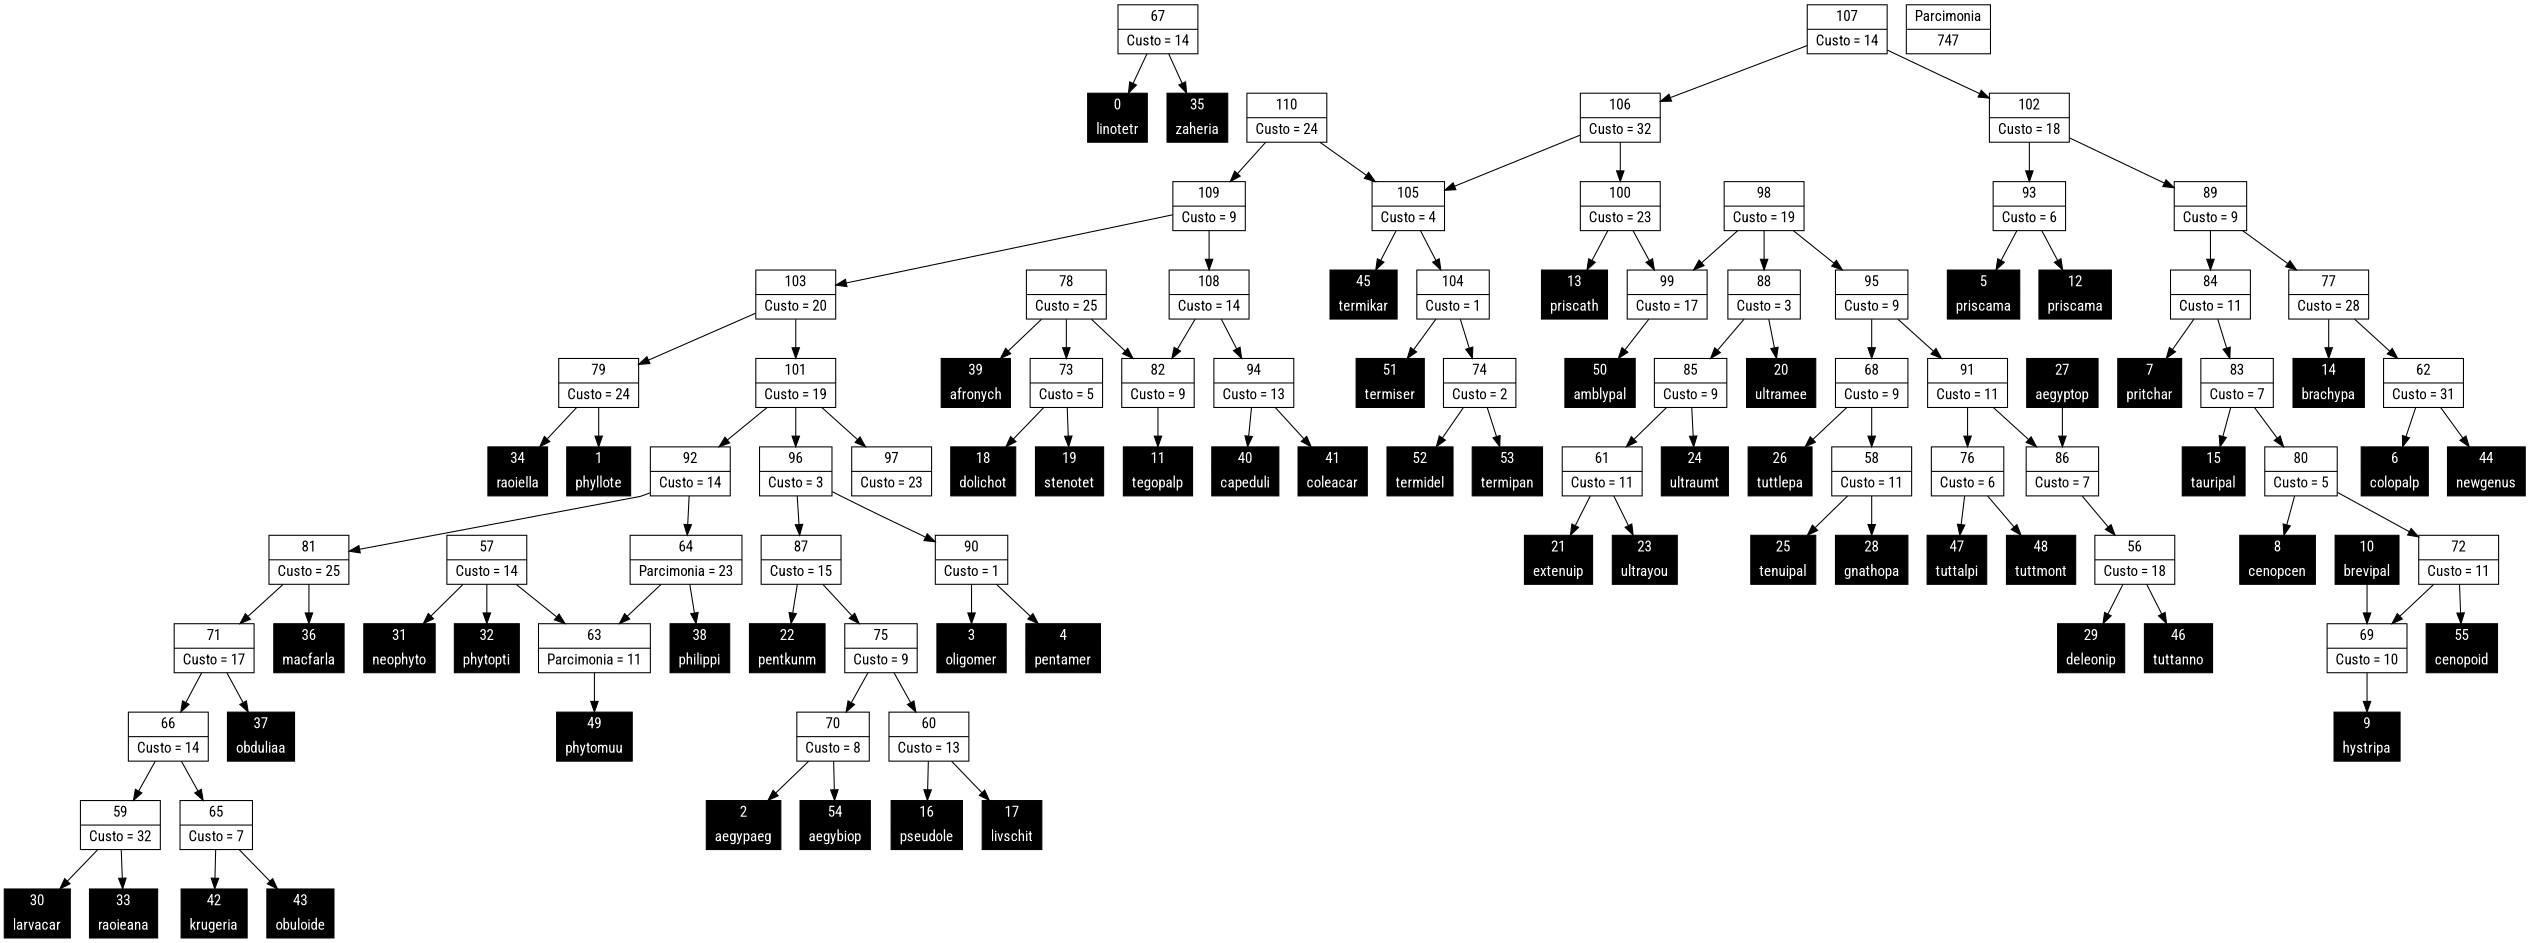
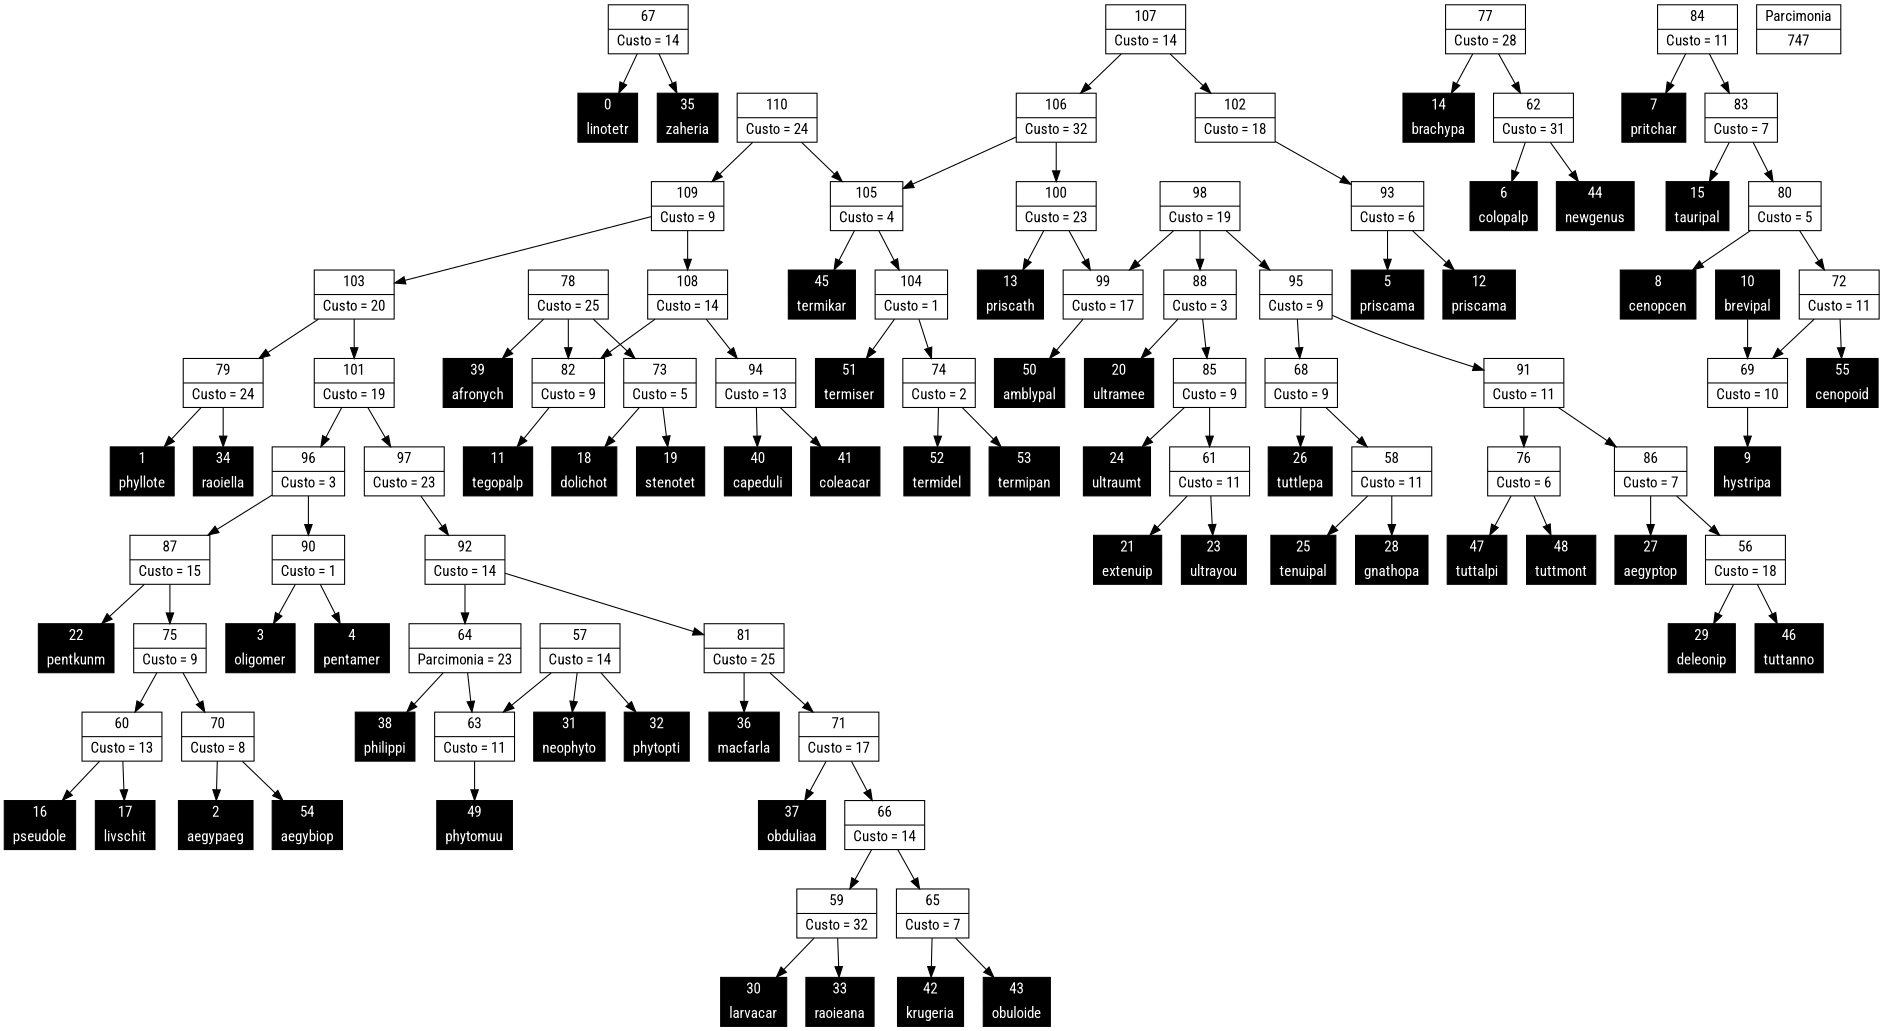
(2210, 206) -> none
(2062, 422) -> (1651, 510)
(747, 424) -> (432, 511)
(594, 660) -> (475, 748)
